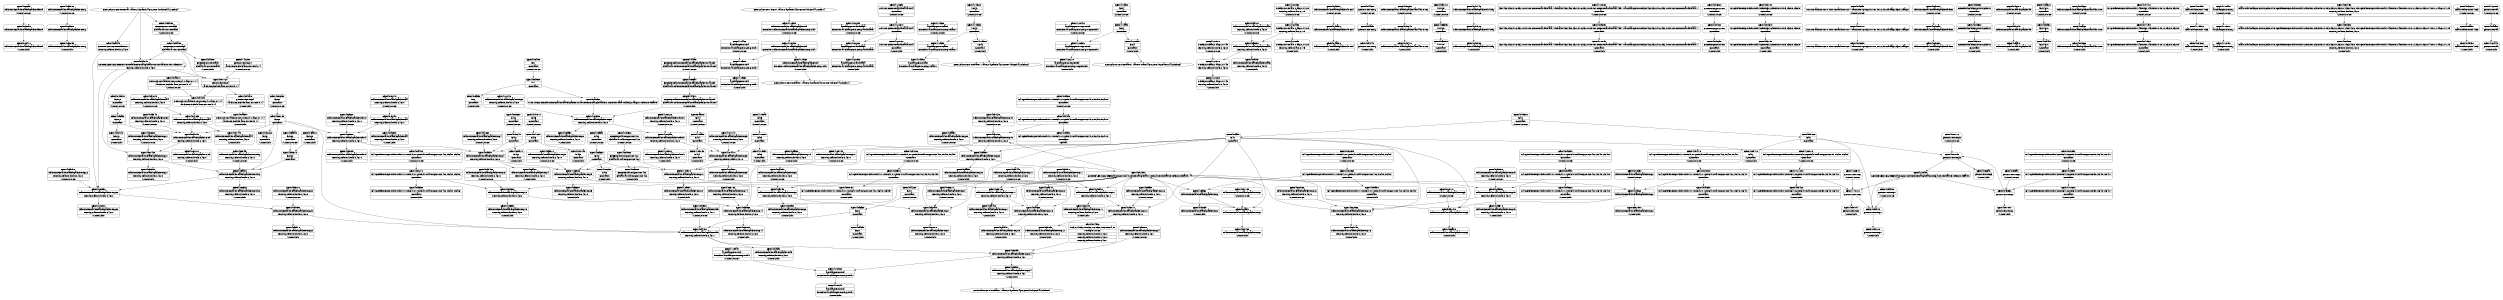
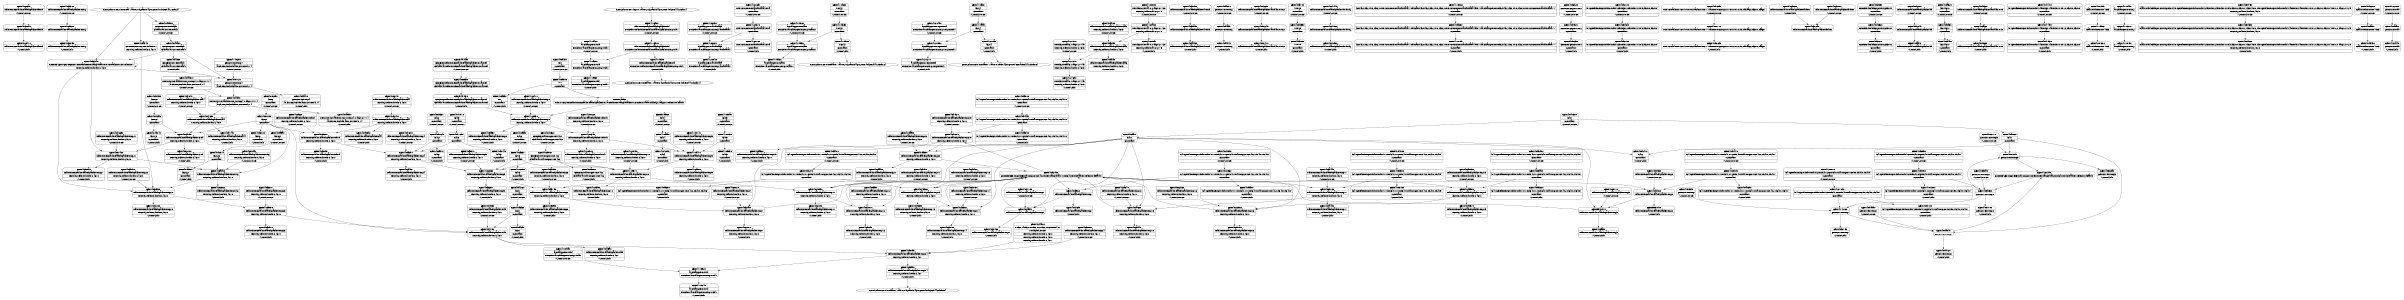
(1933, 36) -> (1802, 19)
(150, 119) -> none
(1063, 143) -> (1022, 143)
(300, 147) -> (202, 164)
(728, 159) -> (694, 159)
(1884, 183) -> (1915, 202)
